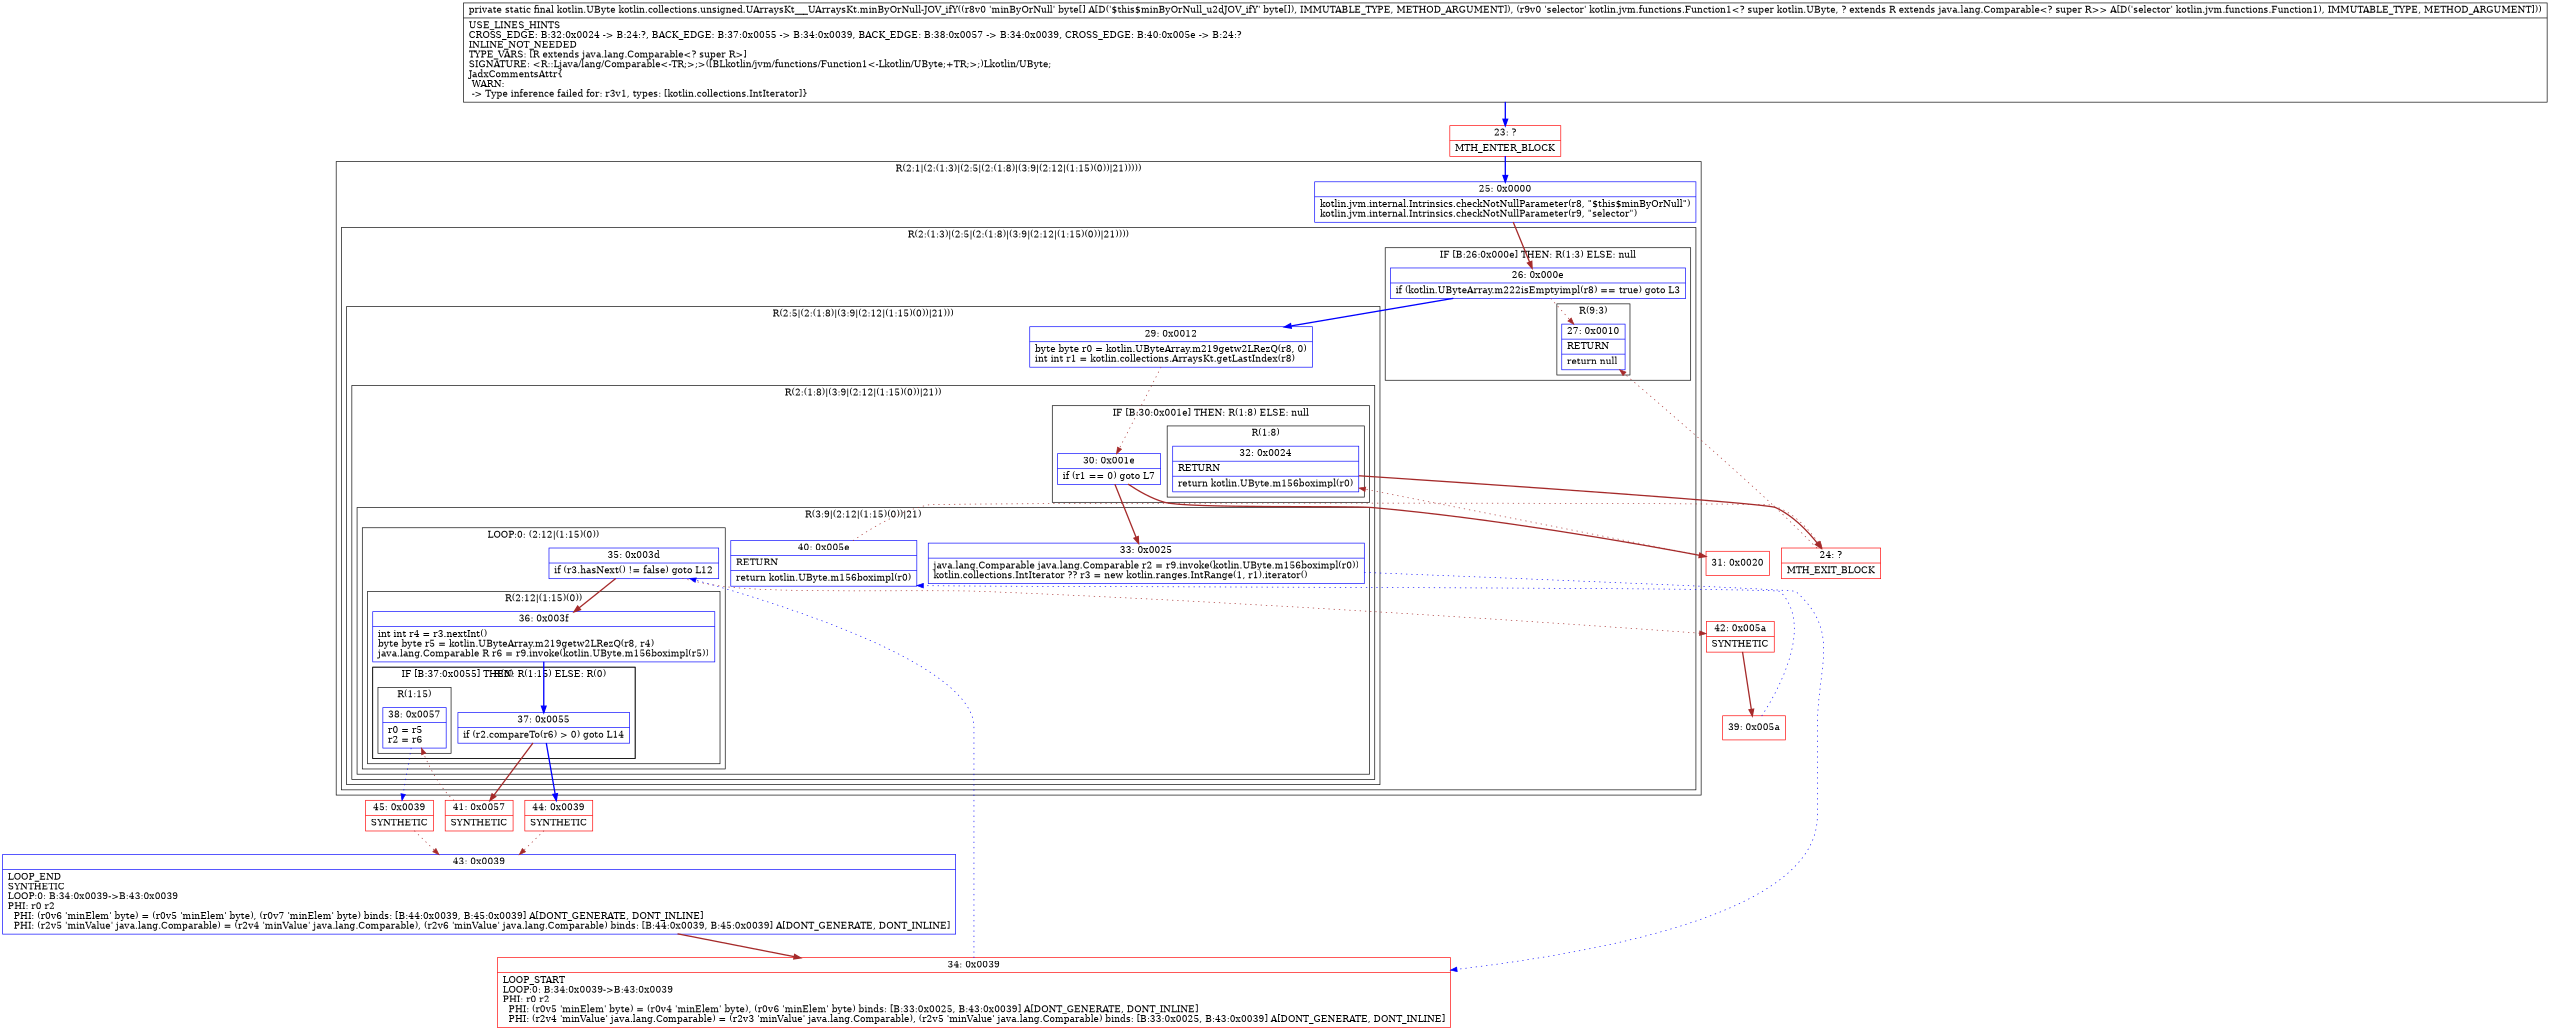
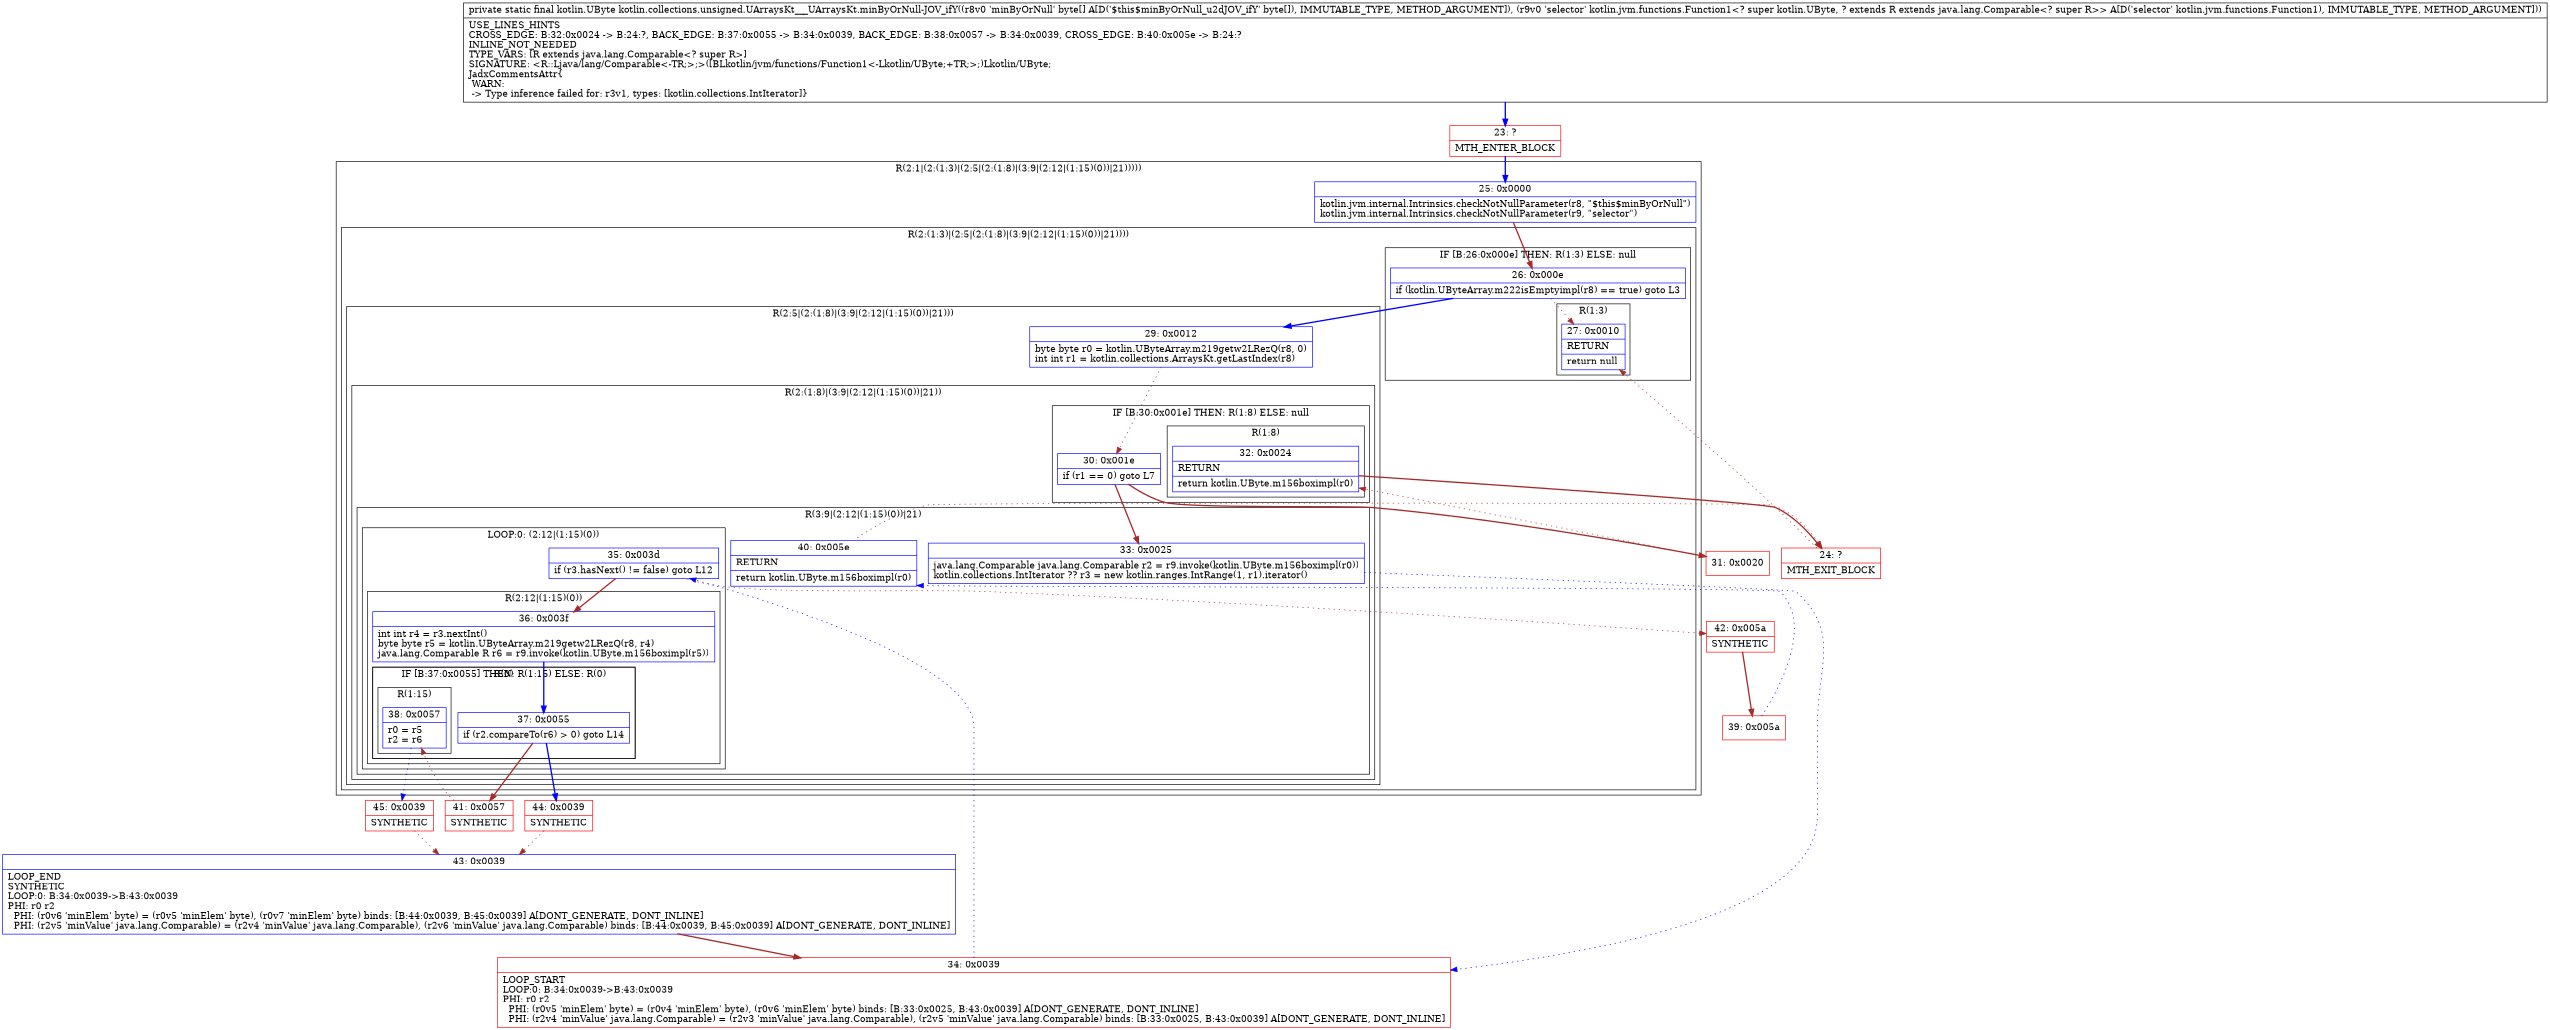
(1593, 311) -> (1593, 311)
